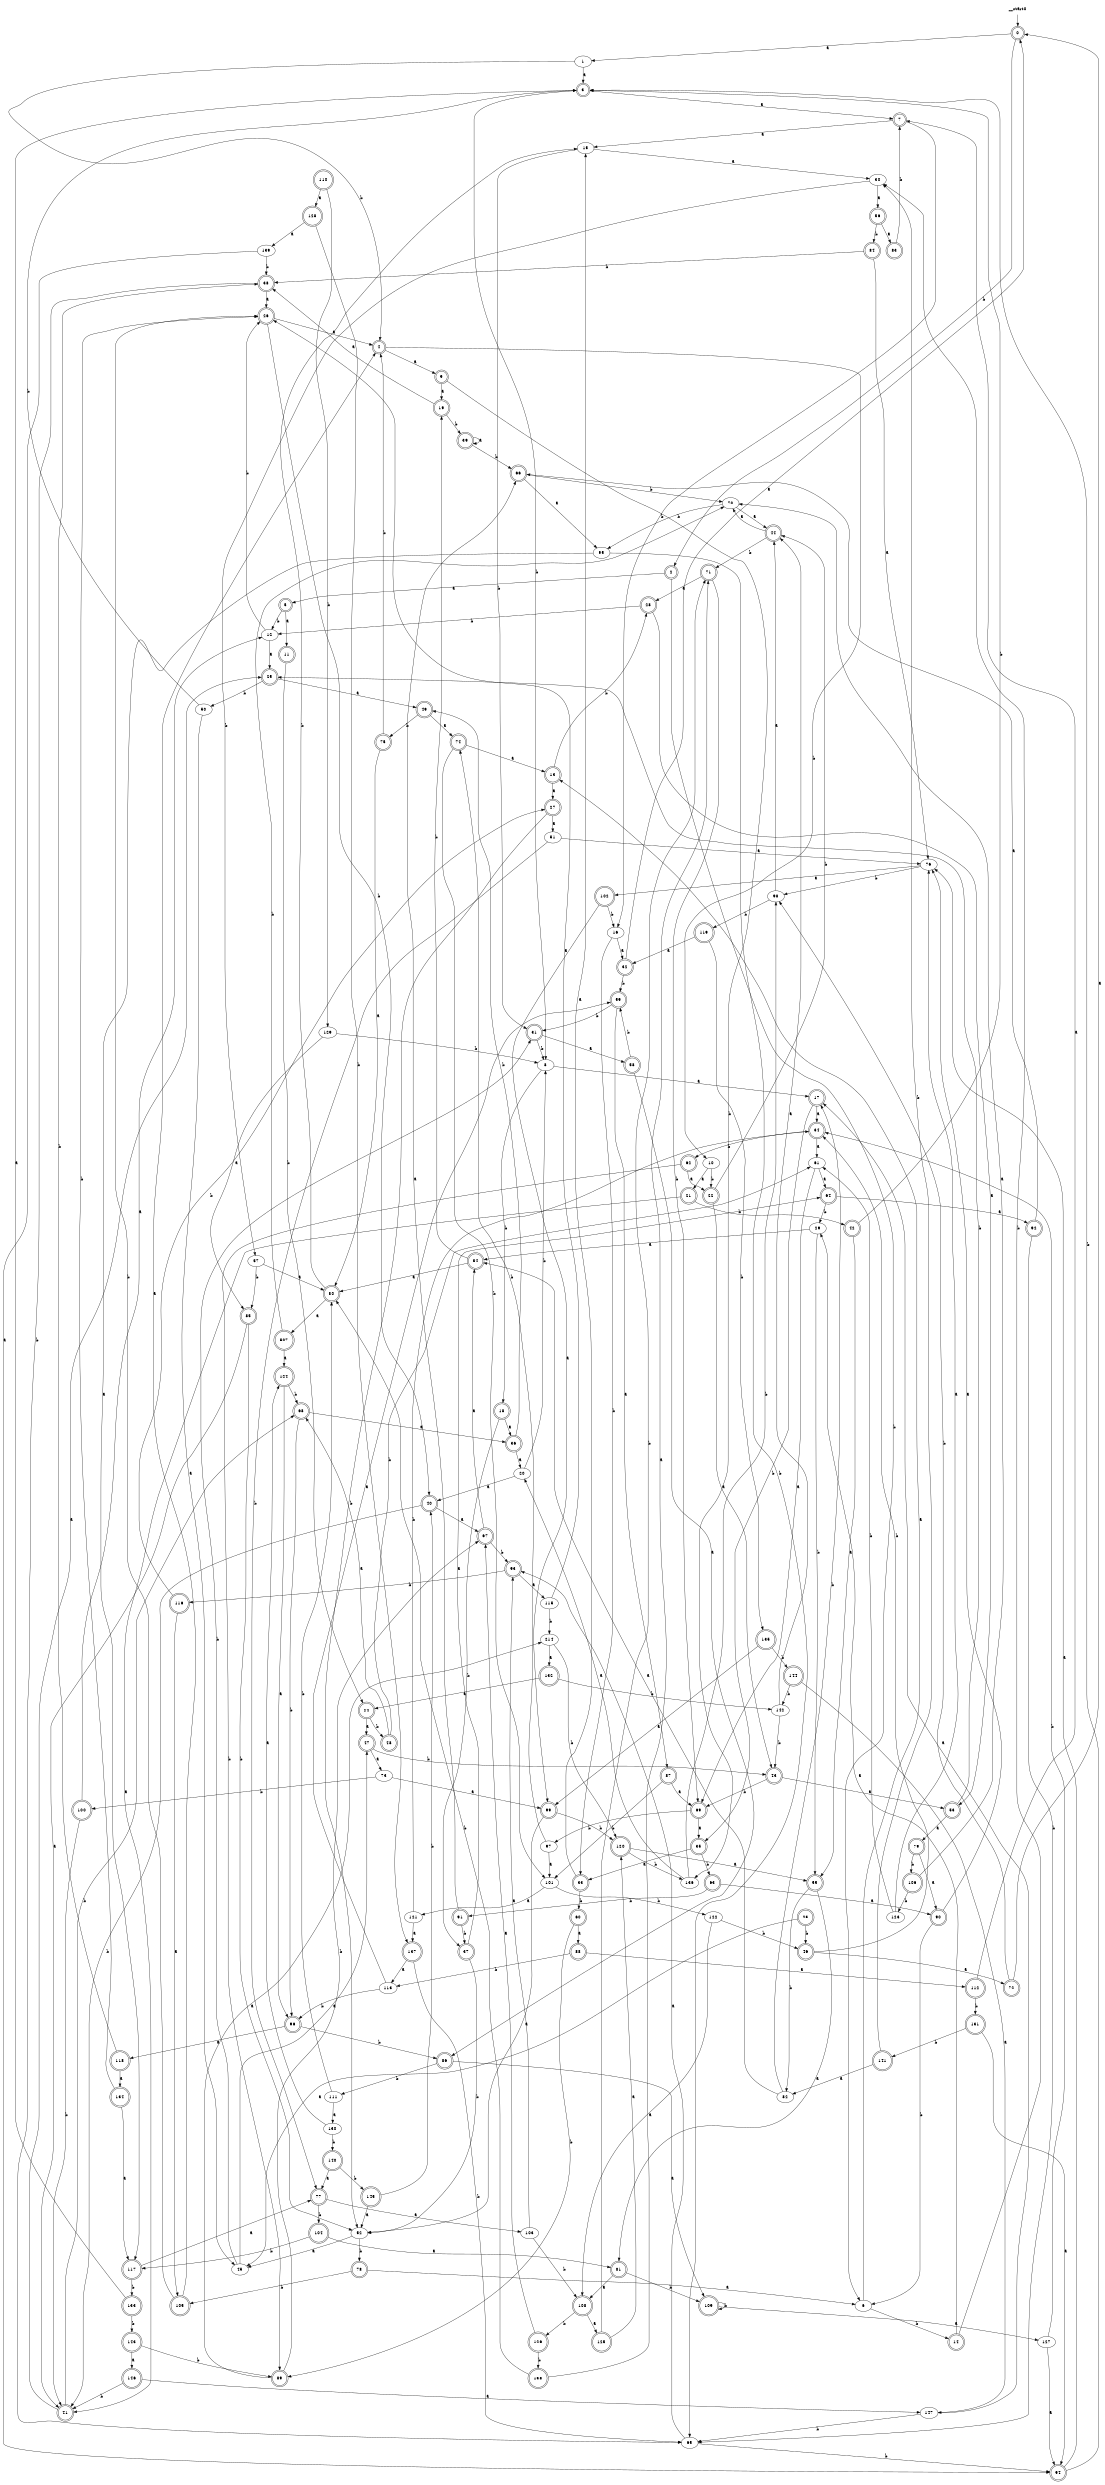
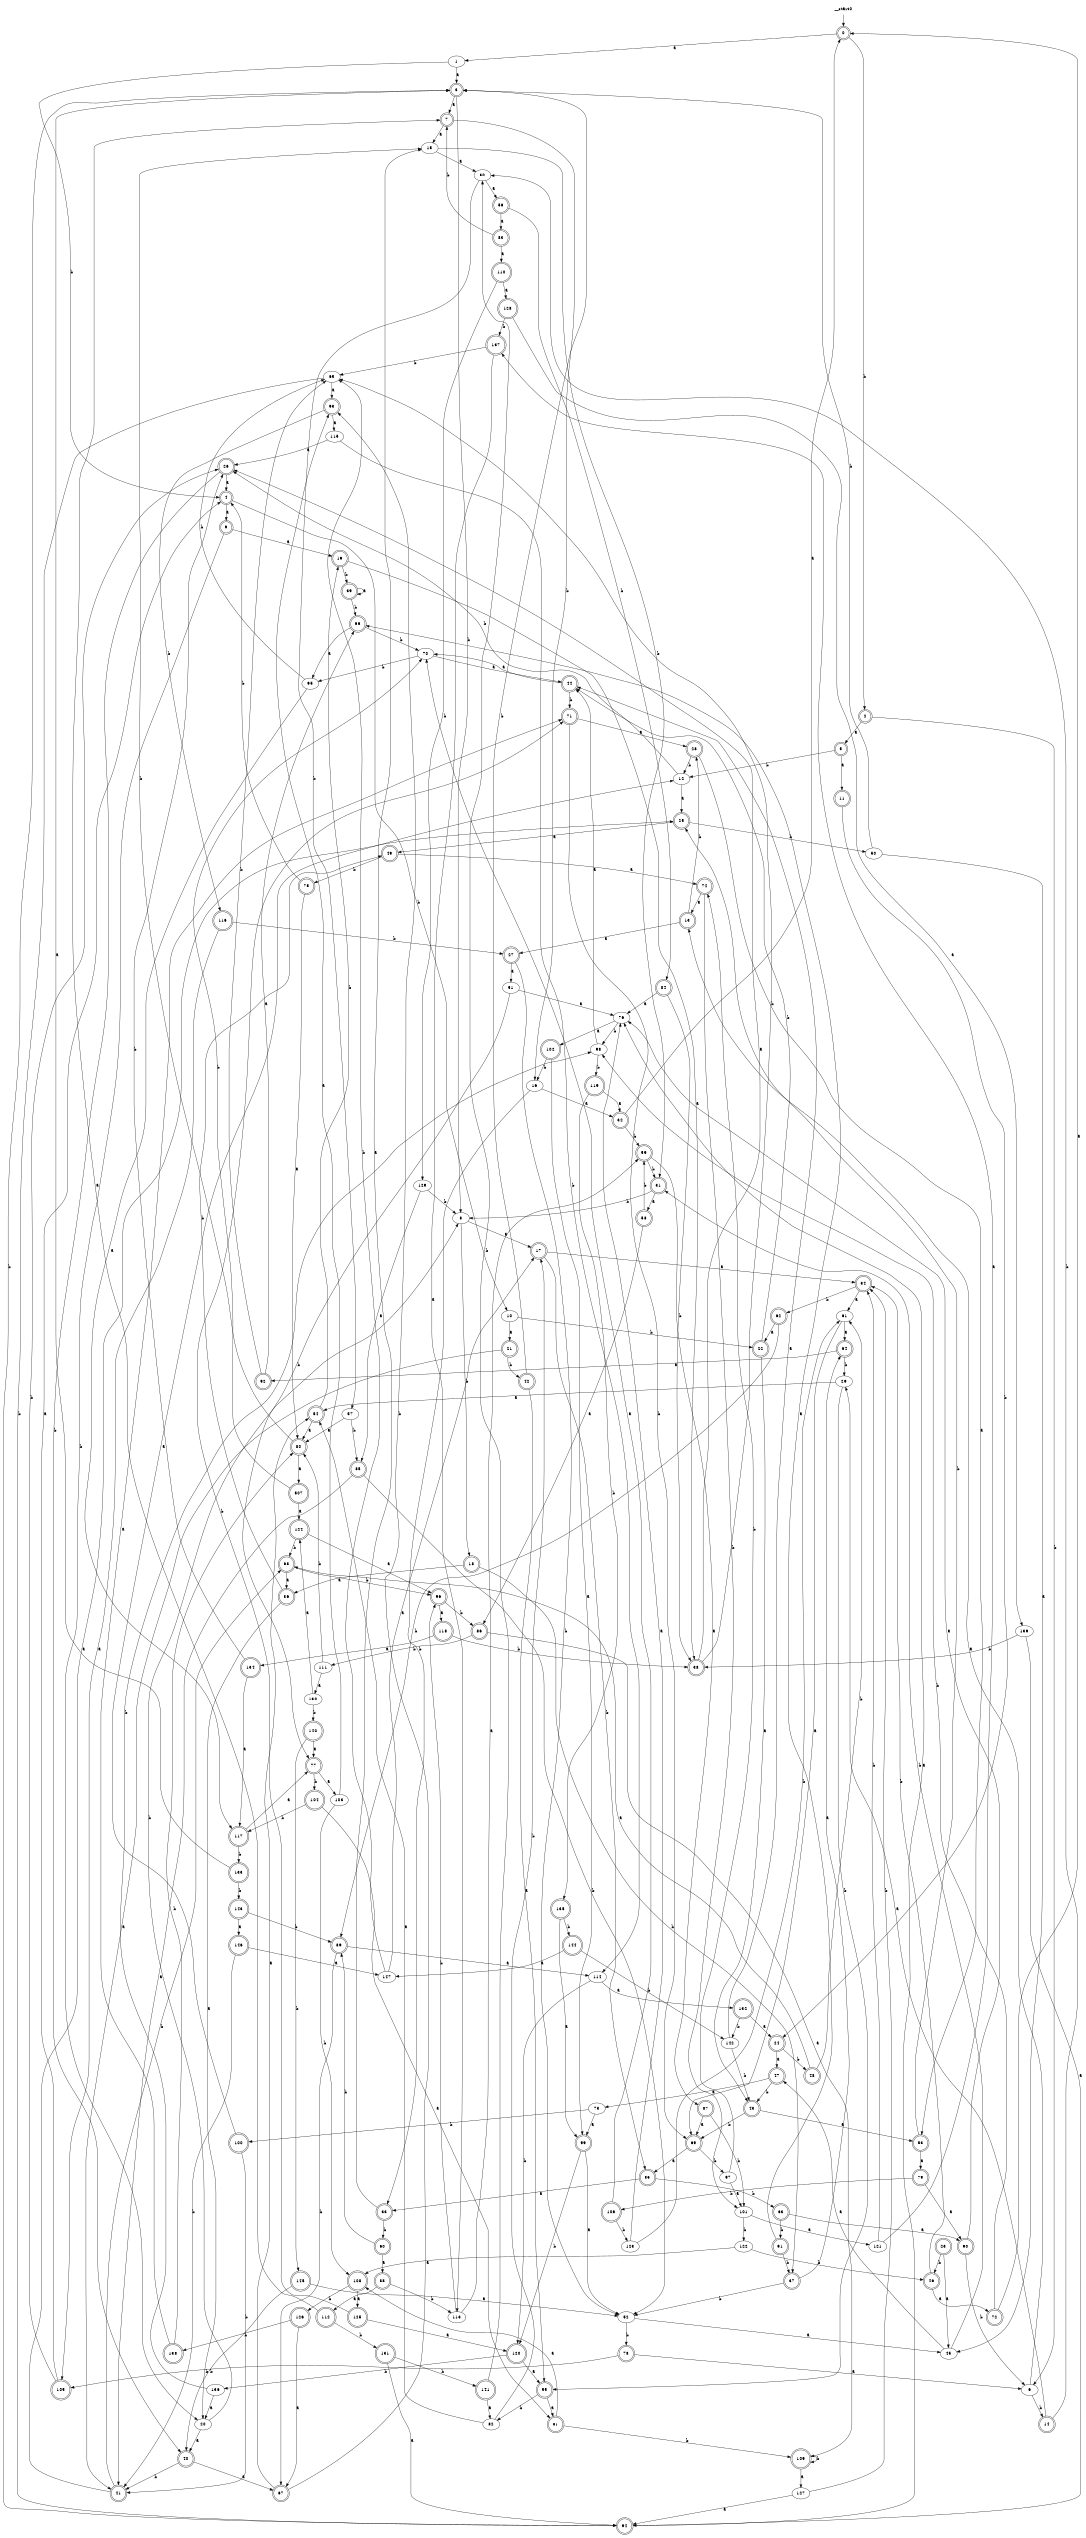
none -> (501, 253)
(728, 1054) -> (79, 1483)
(549, 1640) -> (598, 1977)
